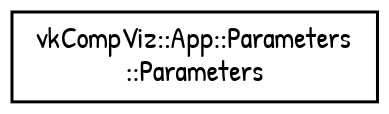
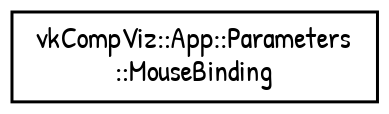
(195, 57) -> (195, 57)
